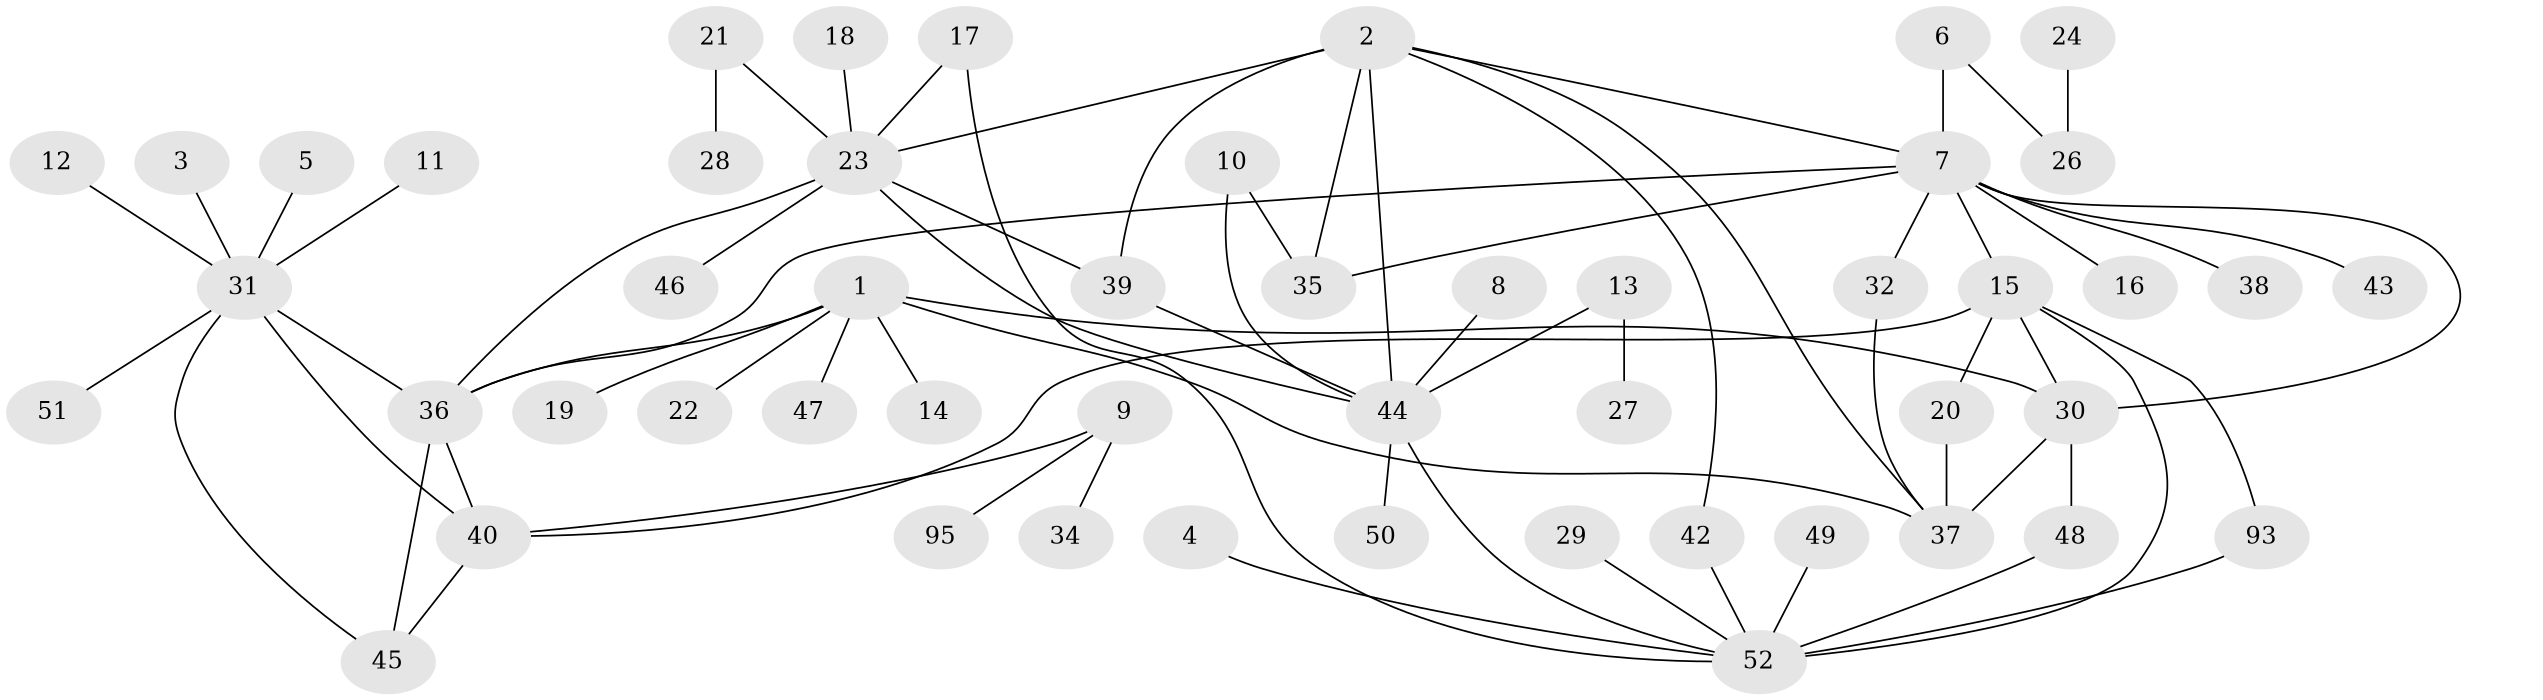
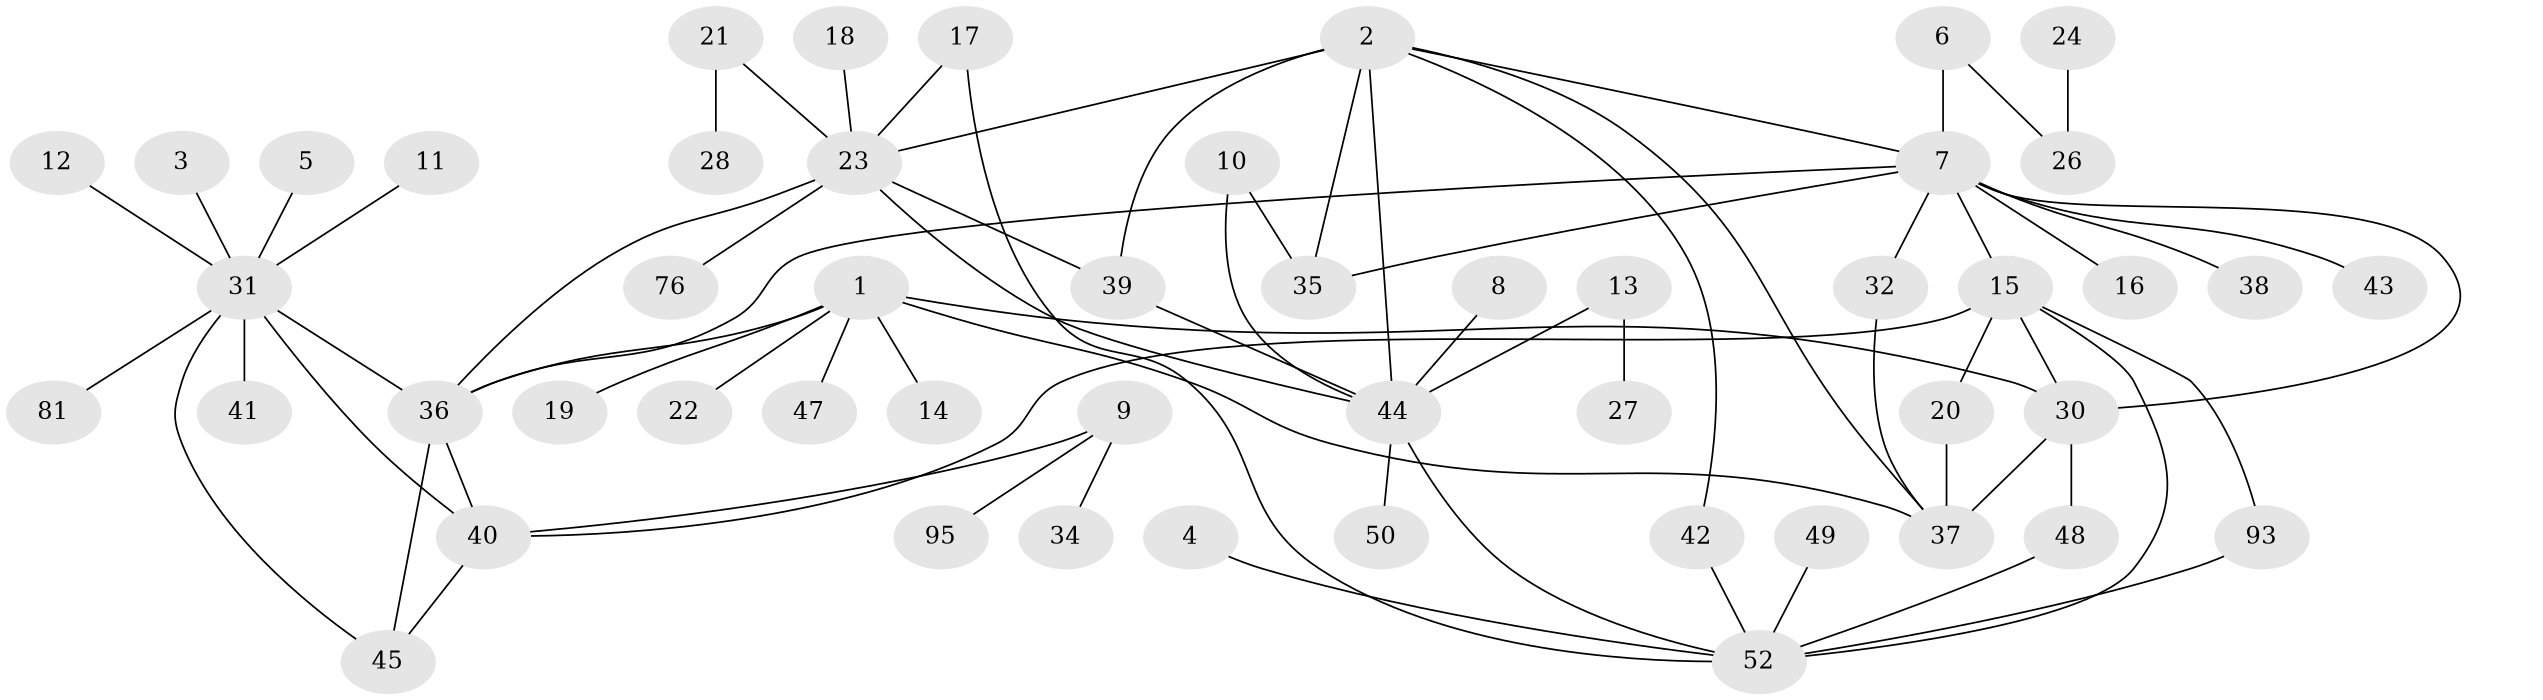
(671, 288) -> (671, 288)
(54, 413) -> (54, 413)
none -> (244, 413)
(1572, 537) -> none
